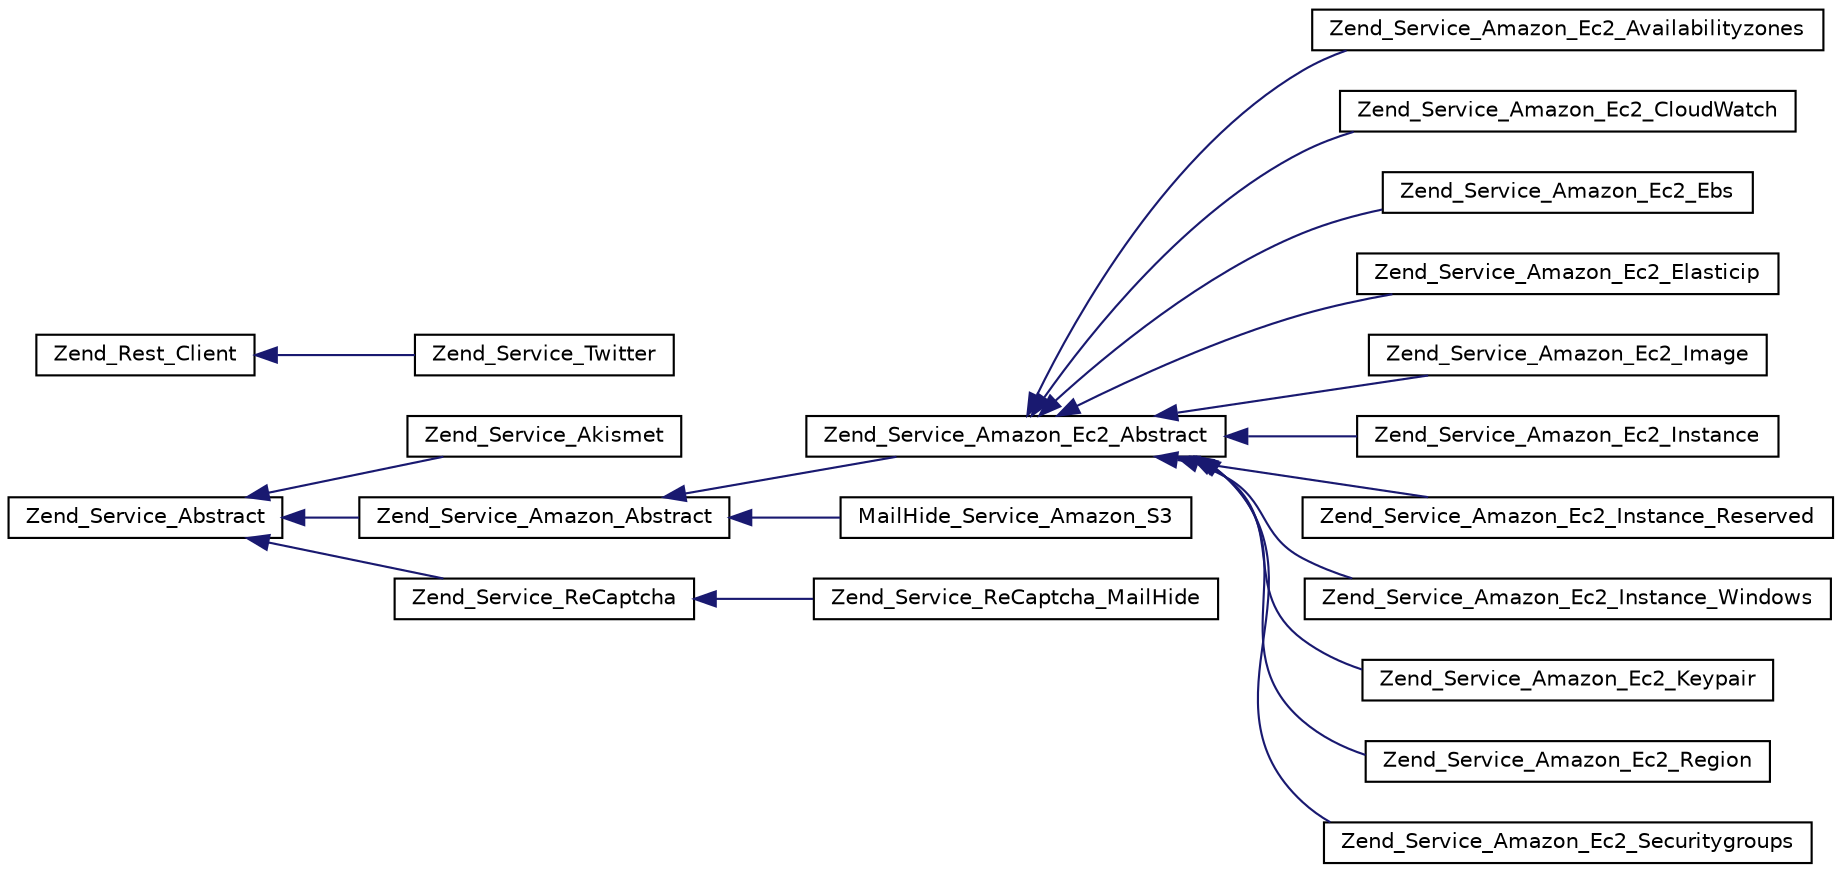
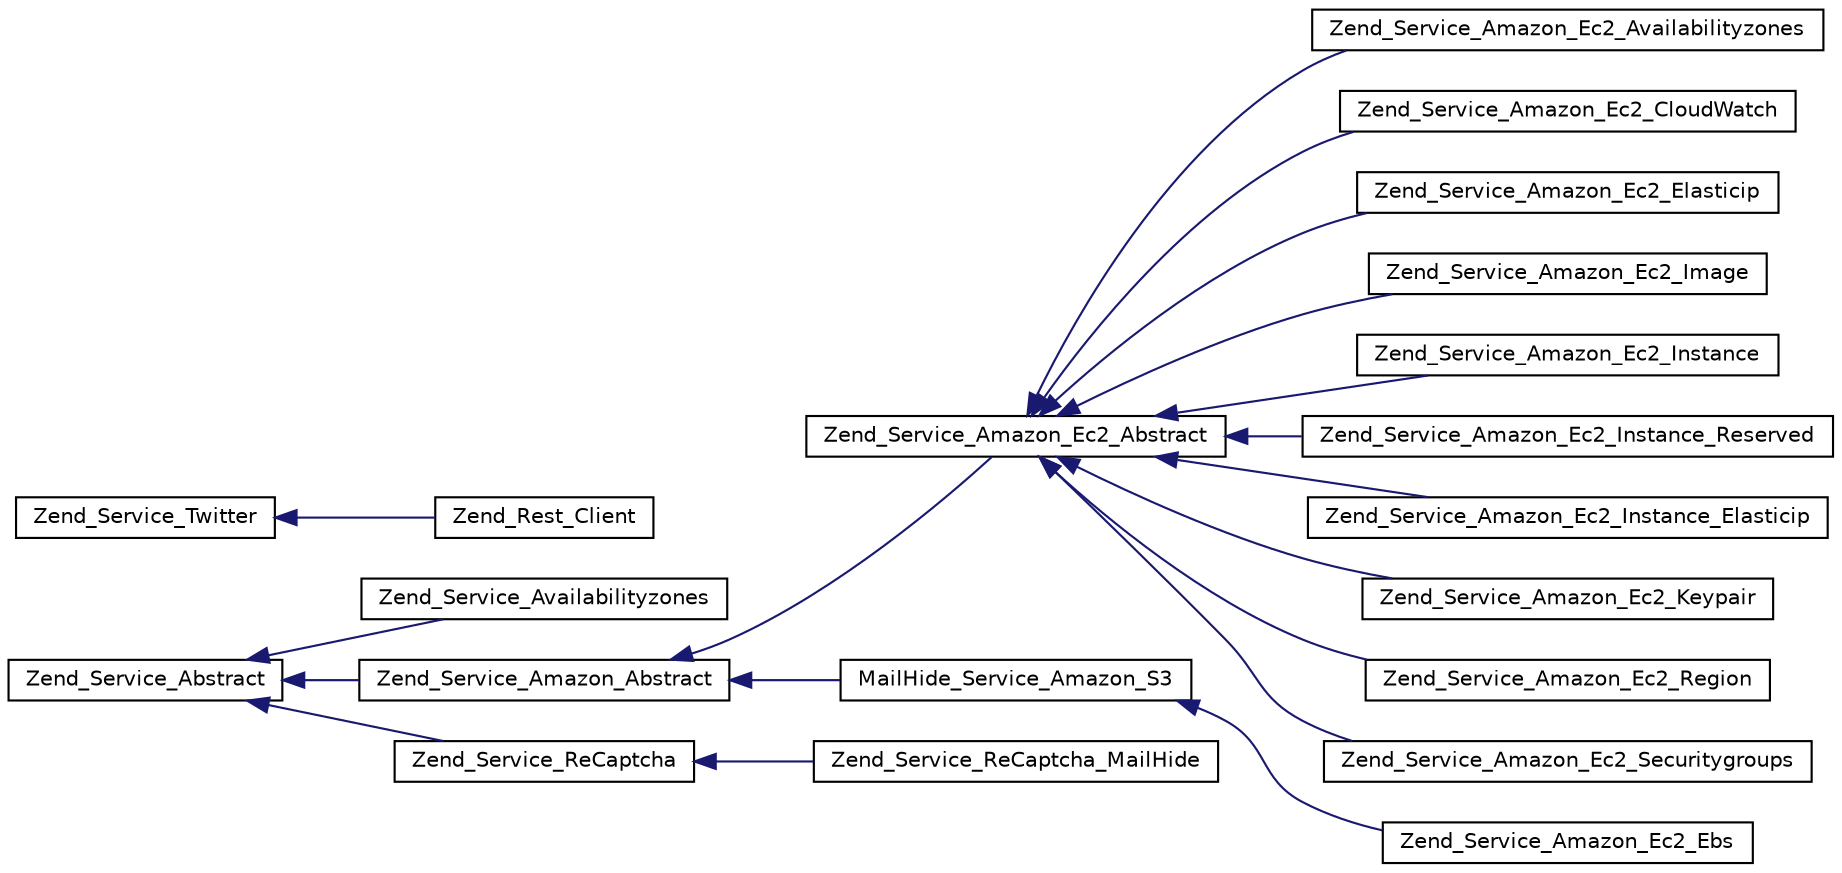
(1207, 284) -> (1279, 784)
(346, 355) -> (366, 518)
(544, 436) -> (544, 599)
(1568, 599) -> (1568, 518)
